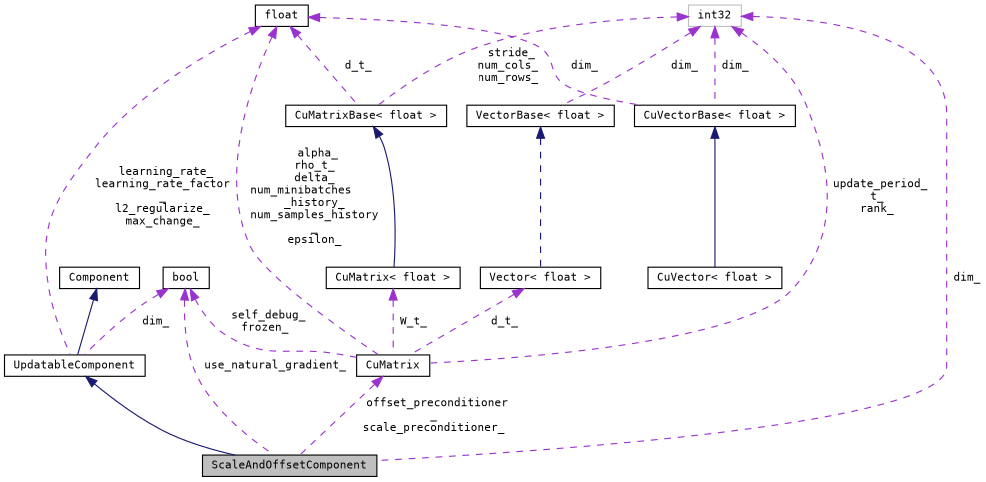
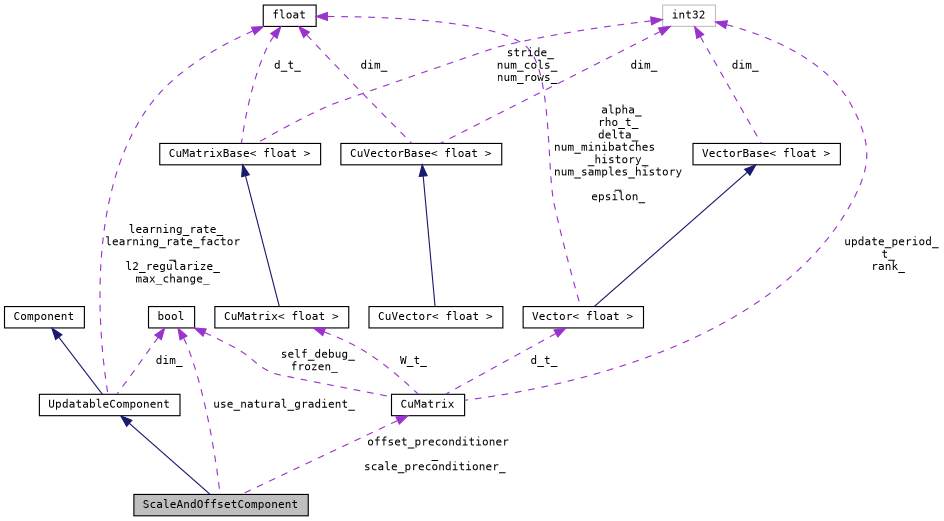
(541, 203) -> (671, 239)
(243, 224) -> (540, 75)
(909, 394) -> none
